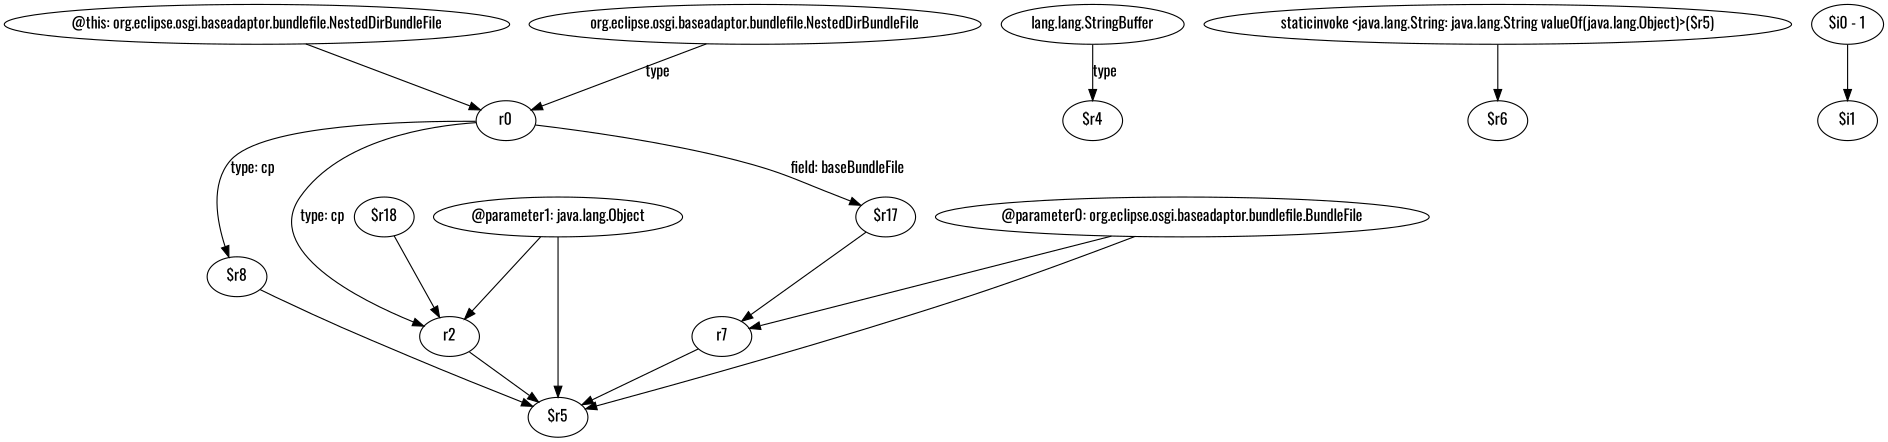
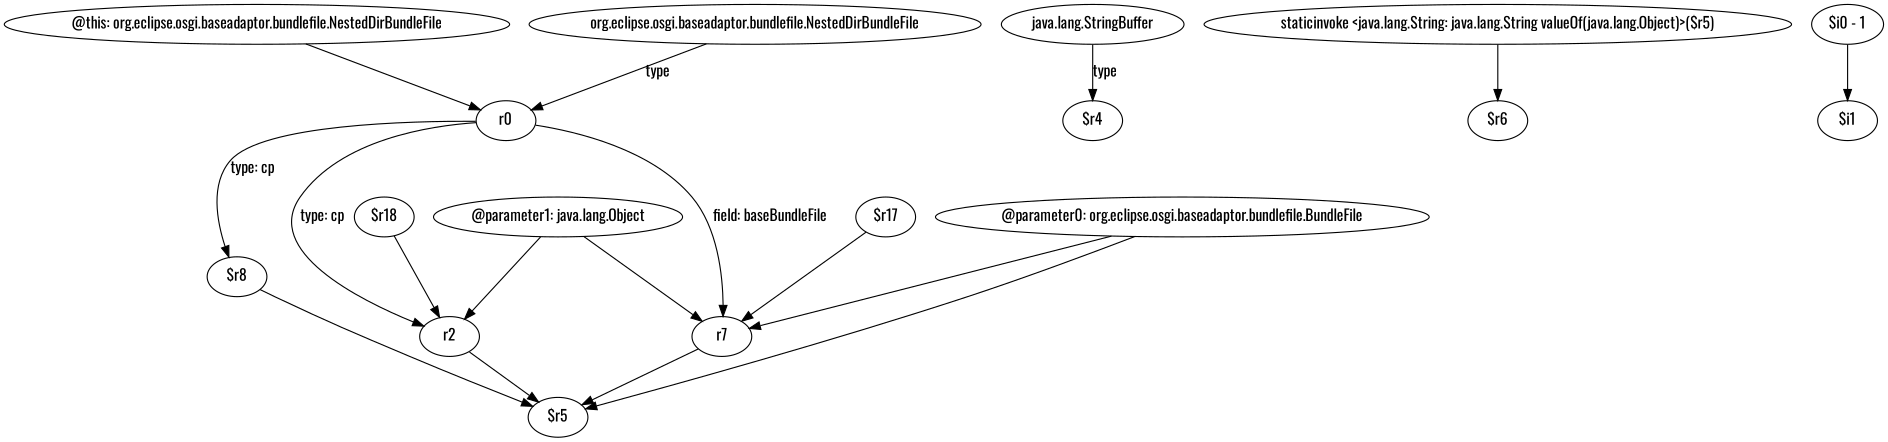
(1093, 24) -> (1093, 24)
(696, 151) -> (670, 176)
(558, 312) -> (638, 276)
